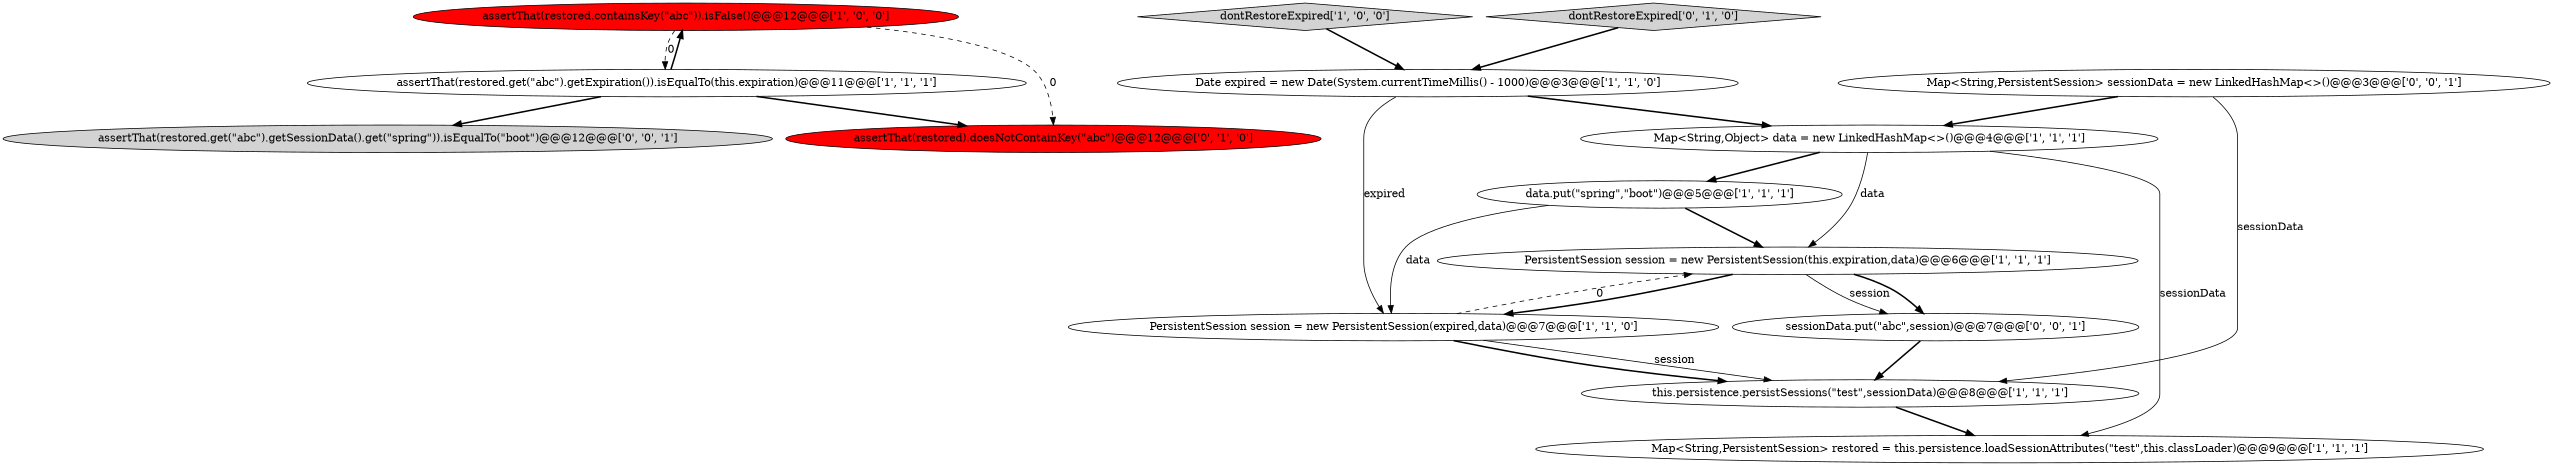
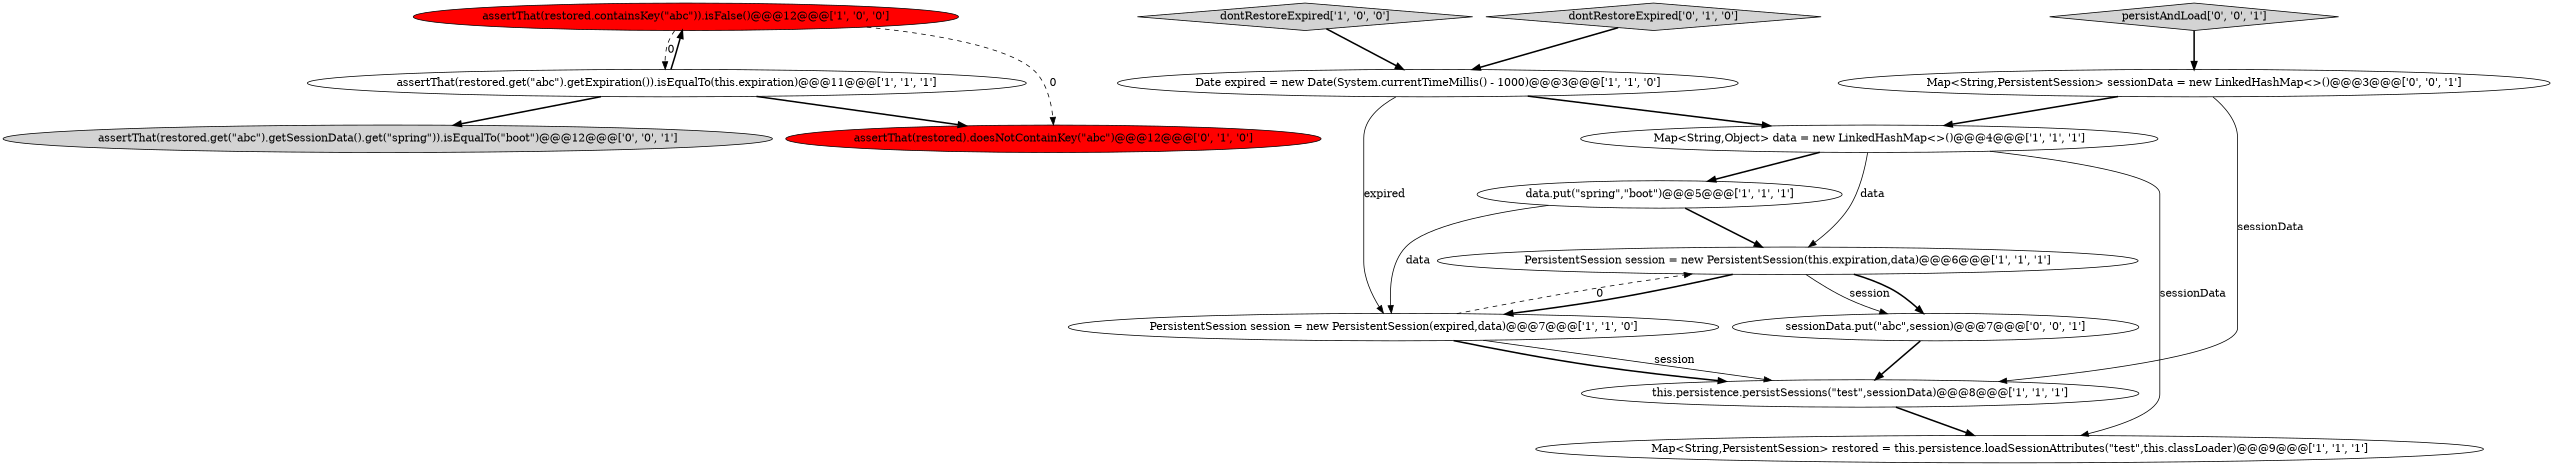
none -> (2194, 17)
